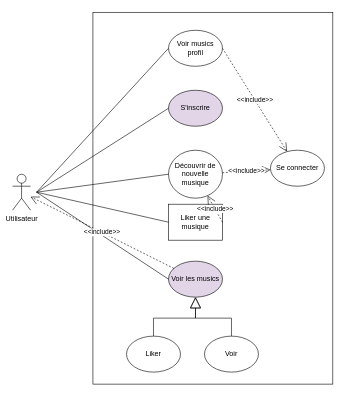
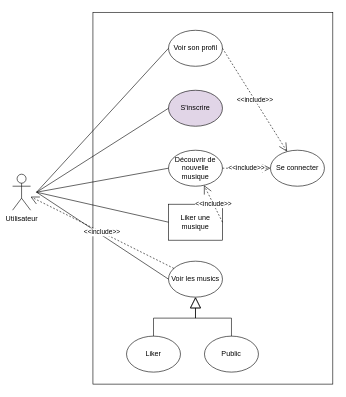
(195, 48) -> (195, 48)
(195, 174) -> (195, 168)
(195, 279) -> (195, 279)
(231, 354) -> (231, 354)
